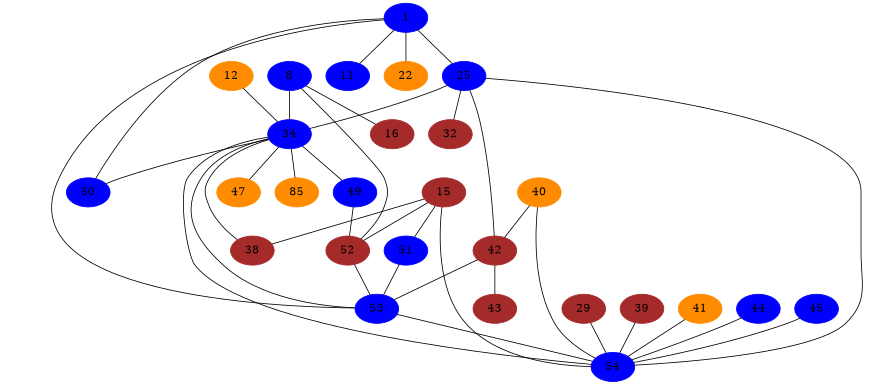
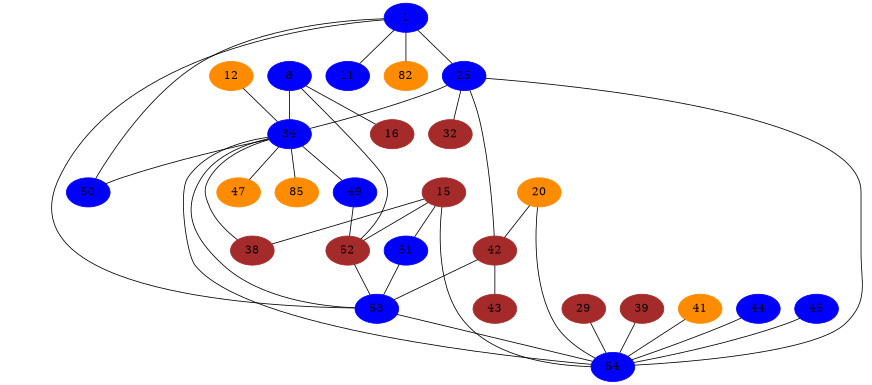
(406, 76) -> (406, 76)
(539, 192) -> (539, 192)
